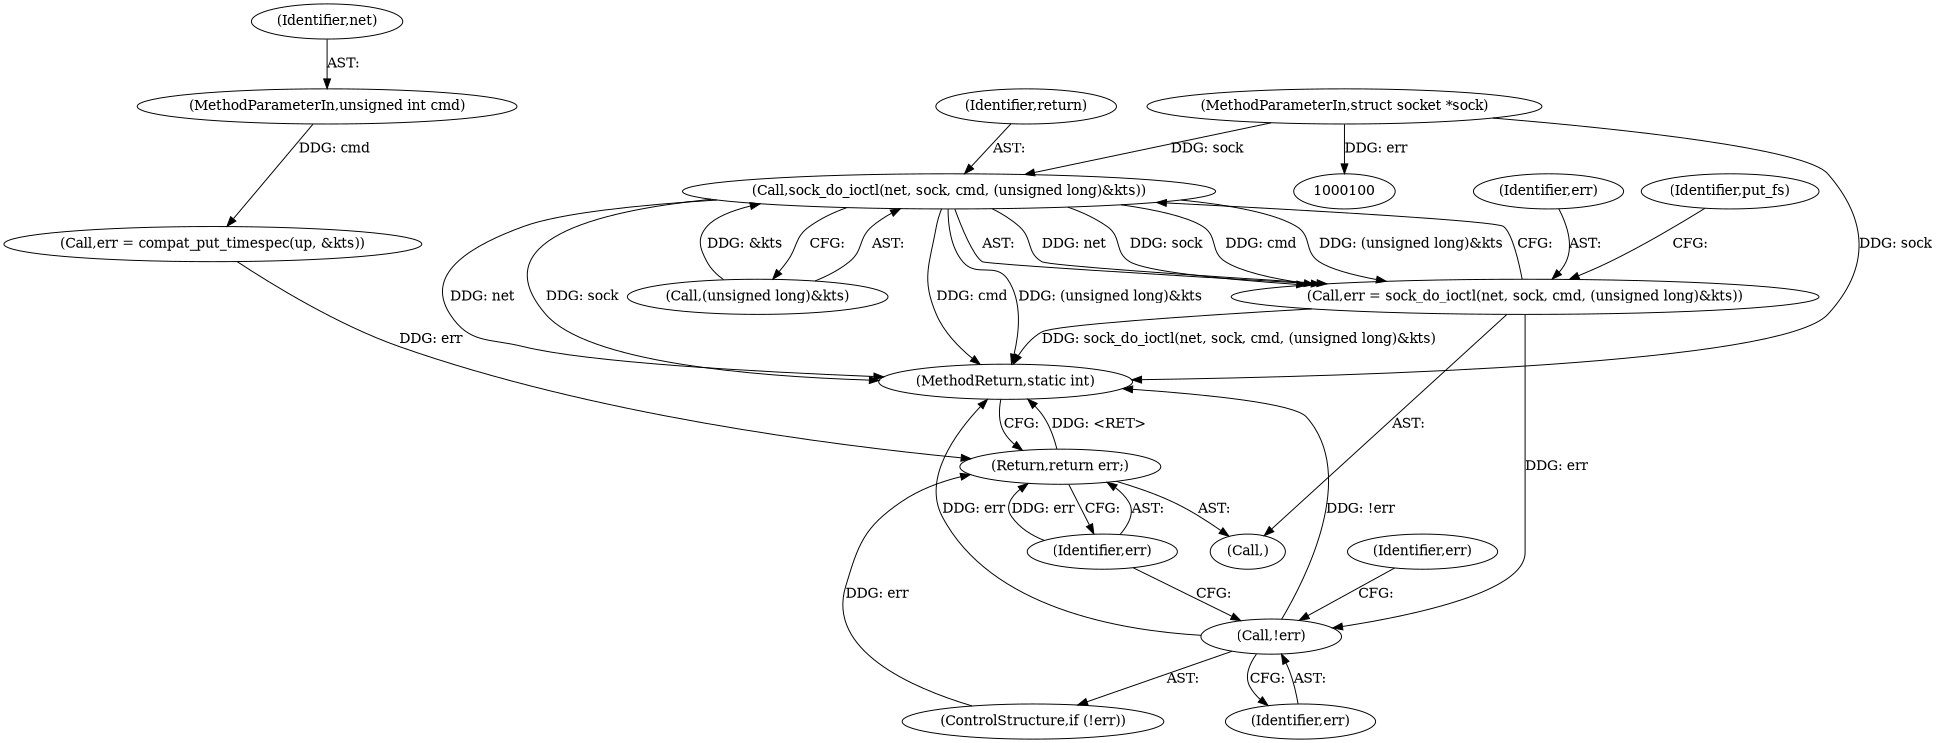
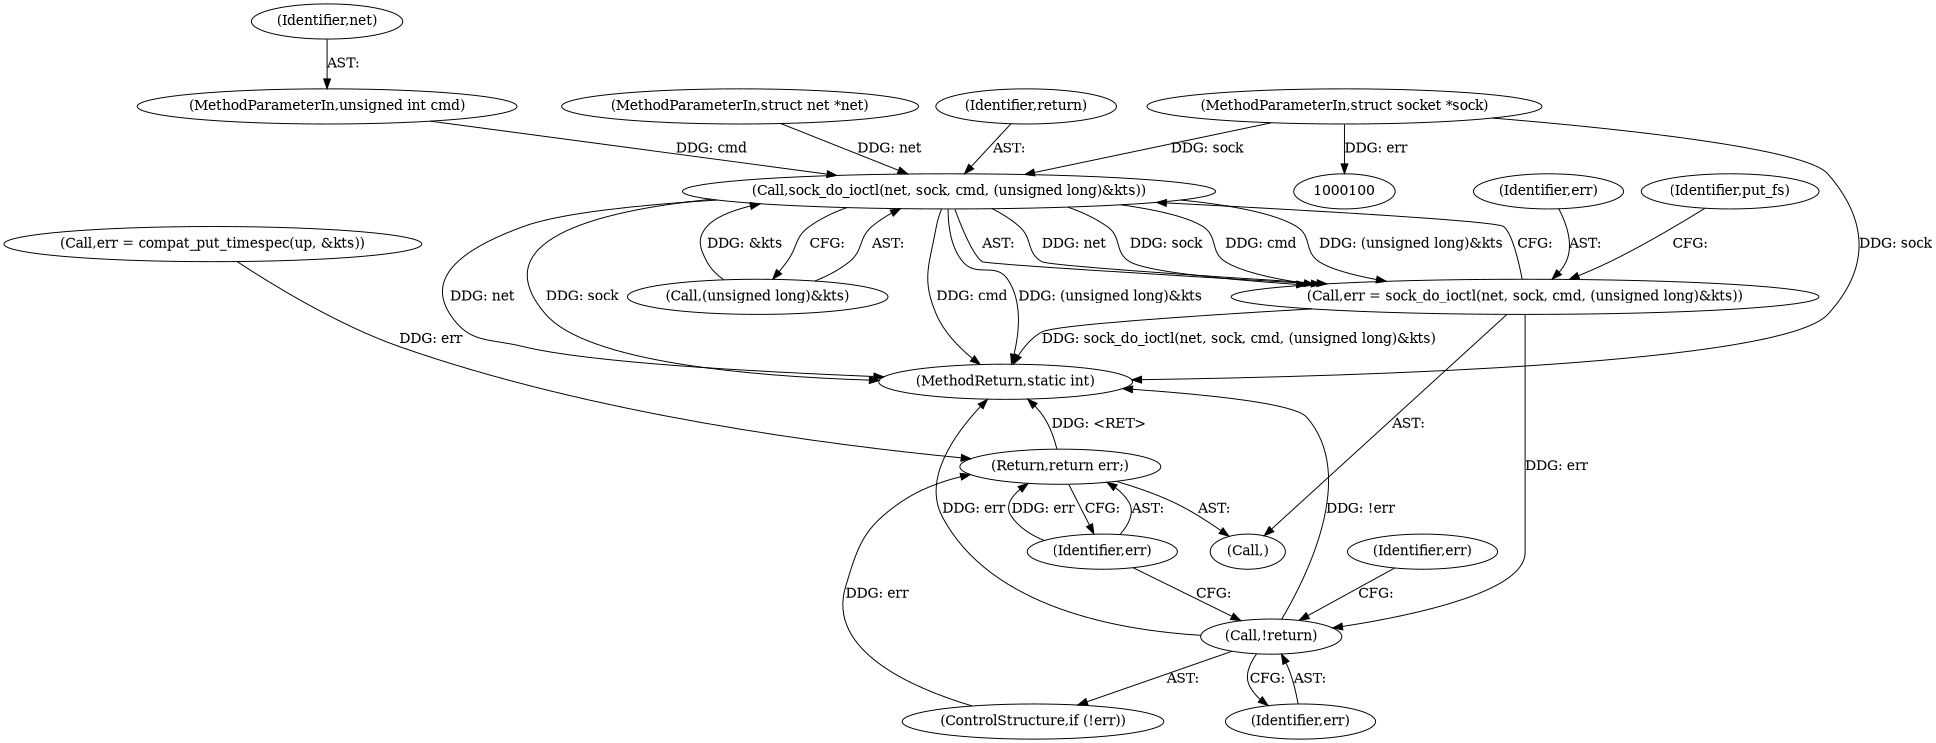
none -> (740, 106)
(273, 171) -> (629, 148)
(1001, 424) -> none
(1271, 637) -> (1271, 637)
